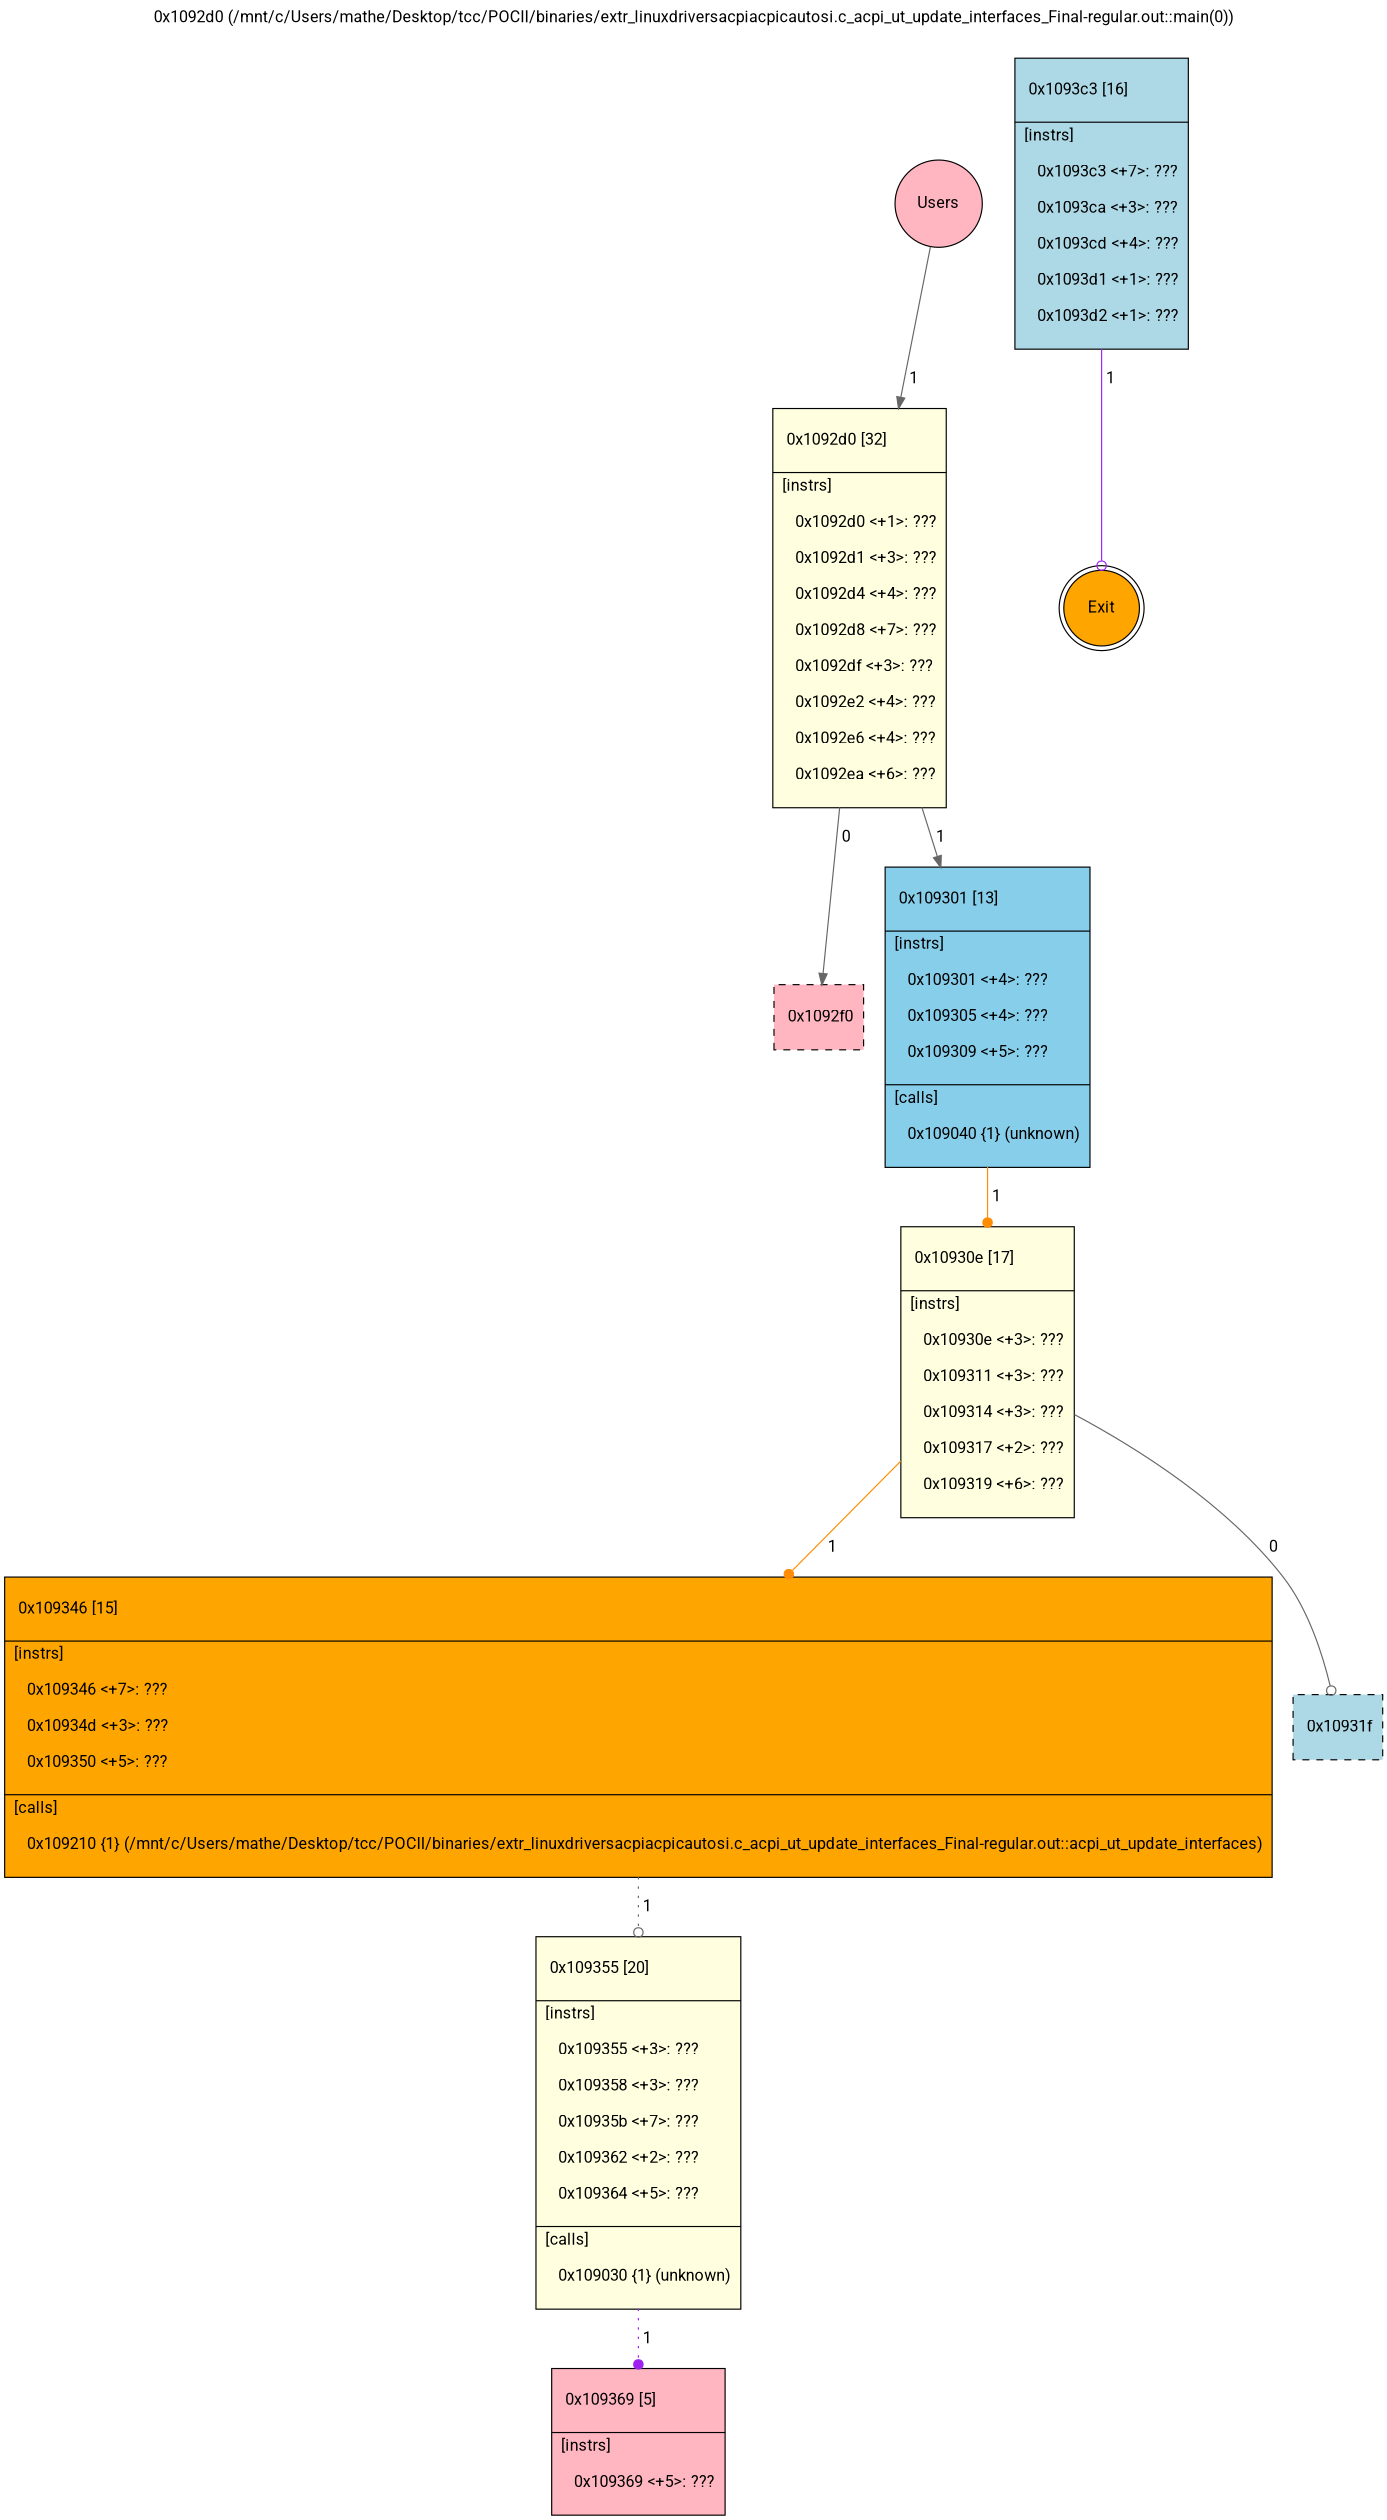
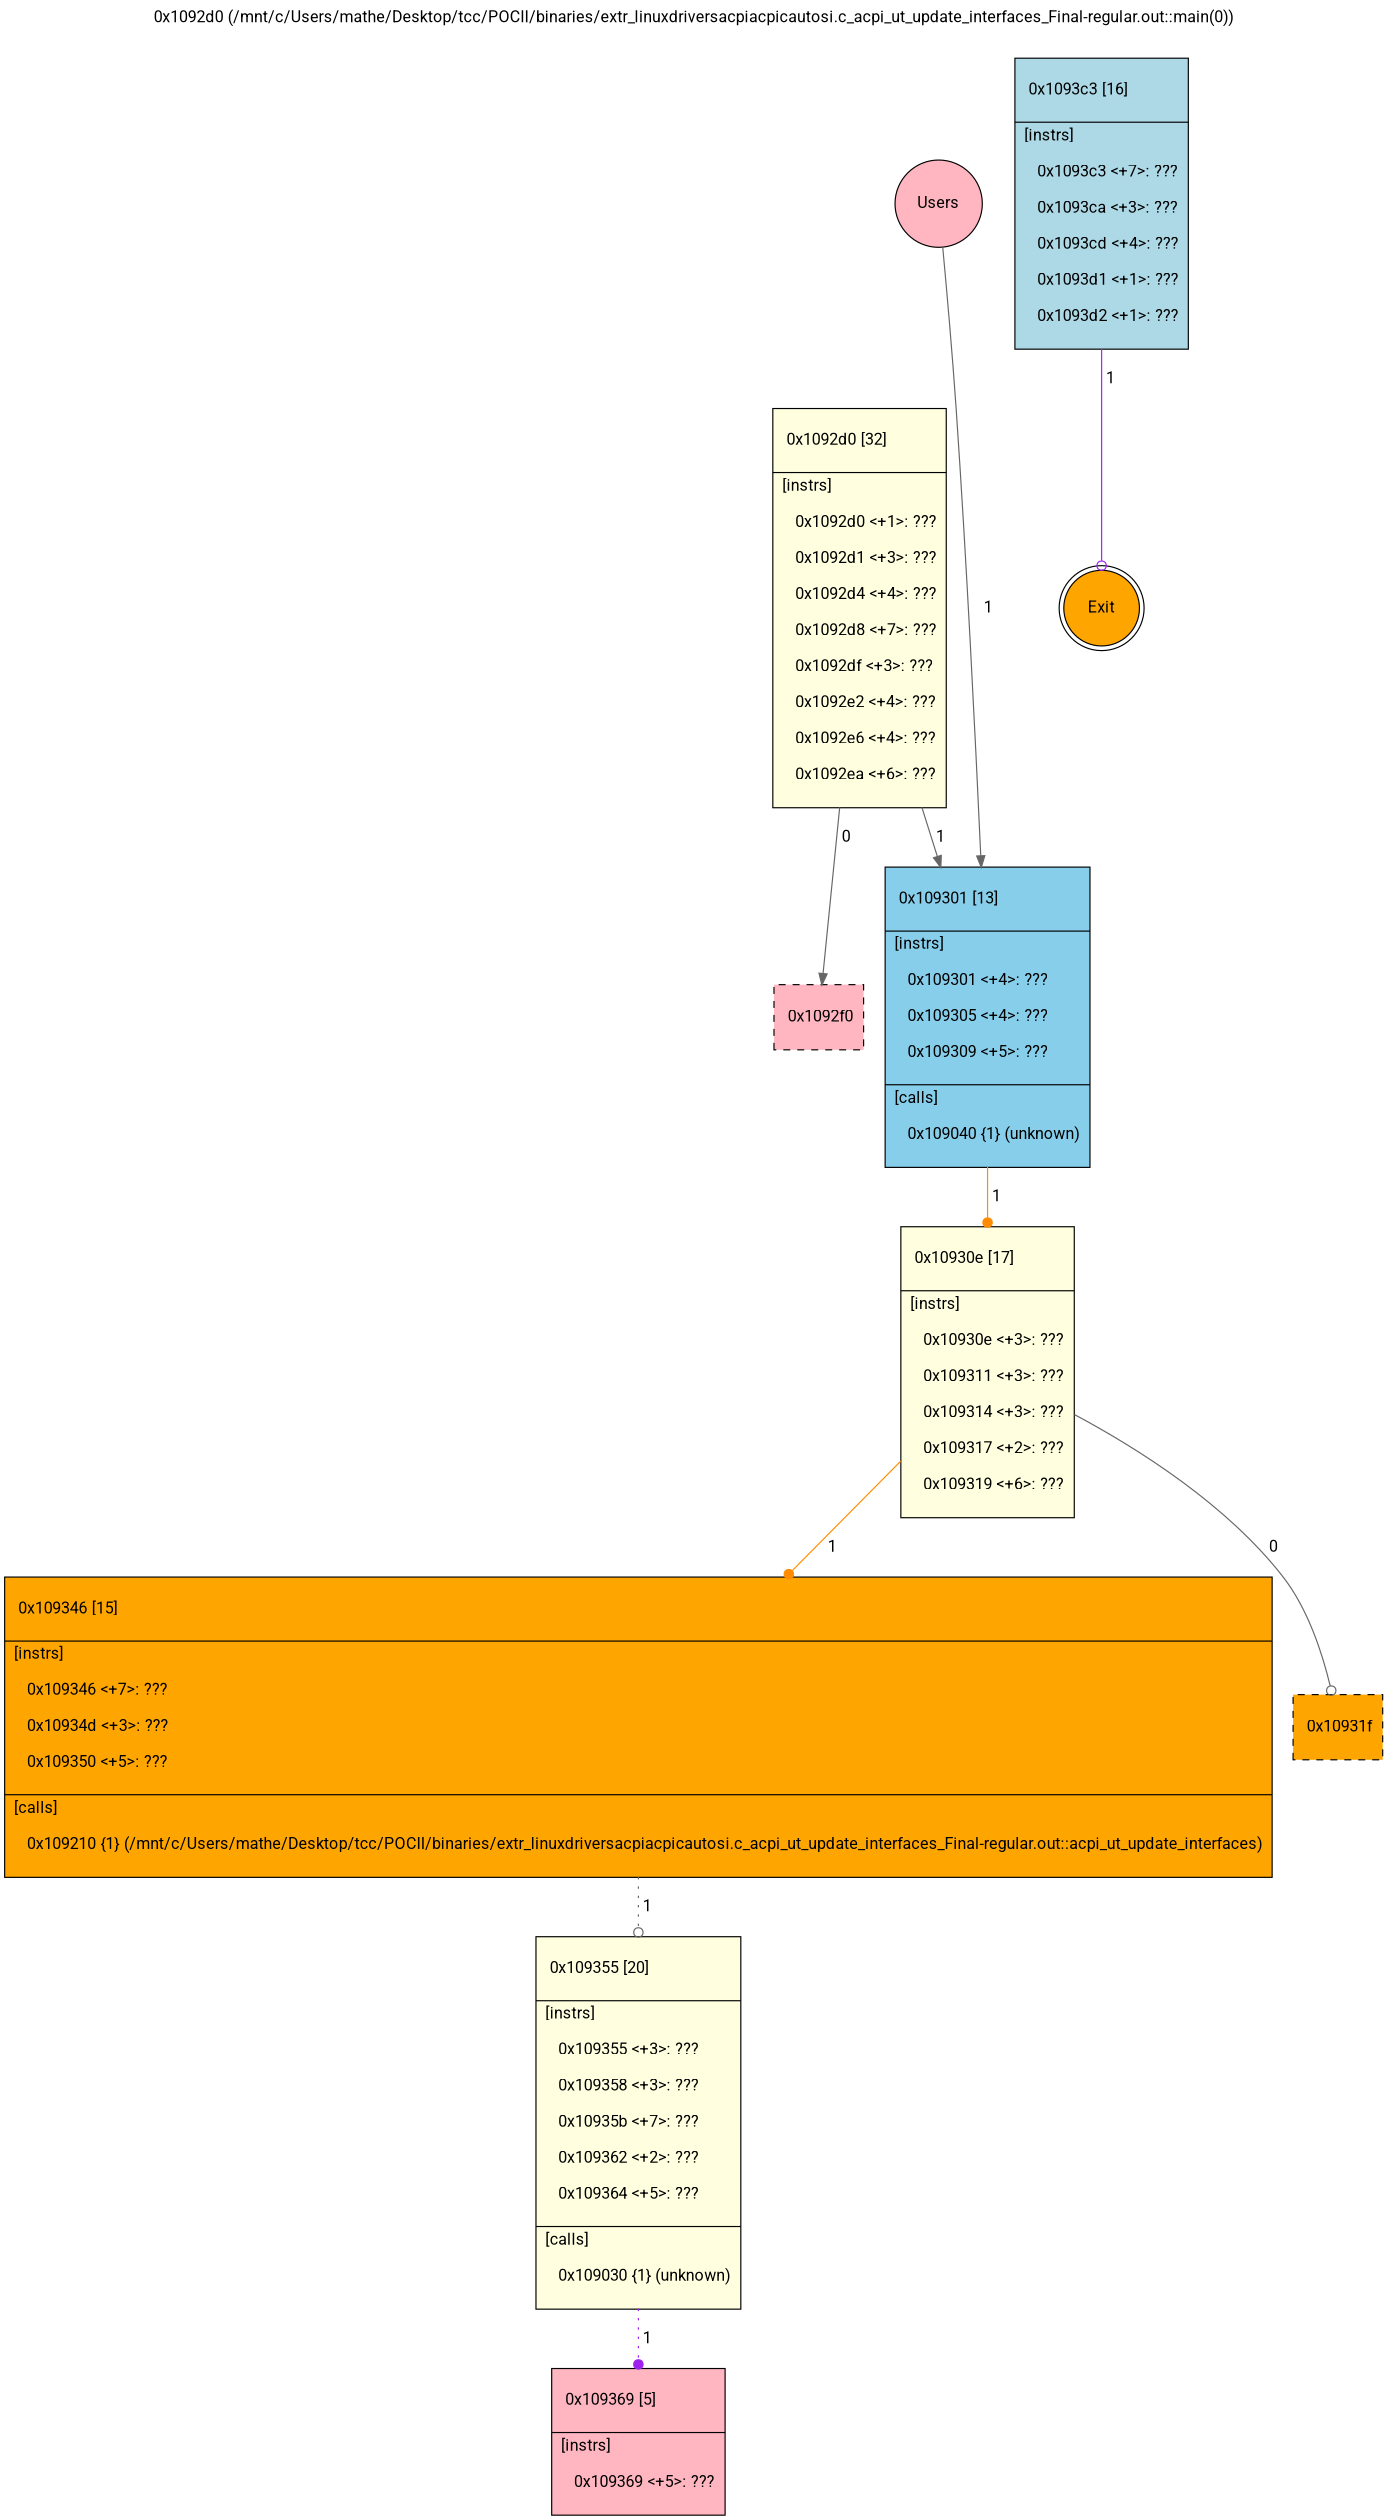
(916, 322) -> (965, 551)
(1338, 1727) -> (1338, 1727)
